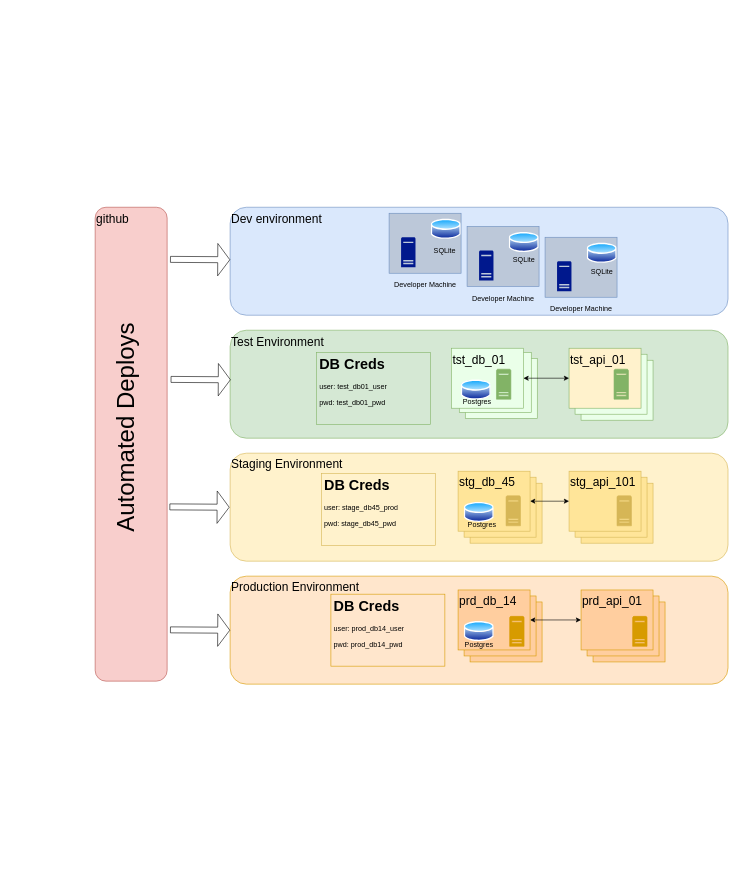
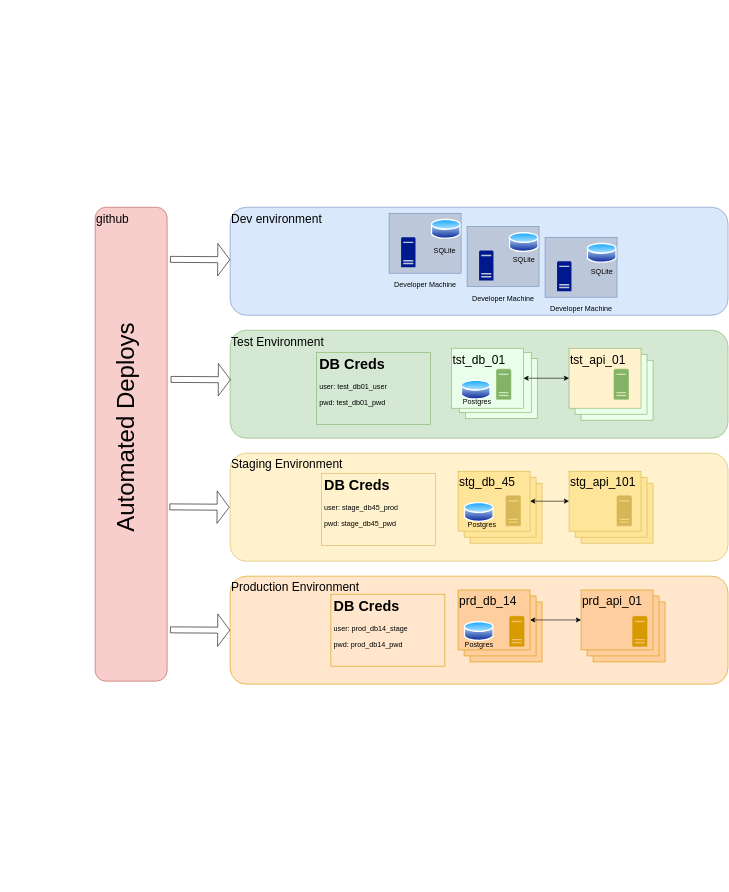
(372, 601) -> (374, 601)
